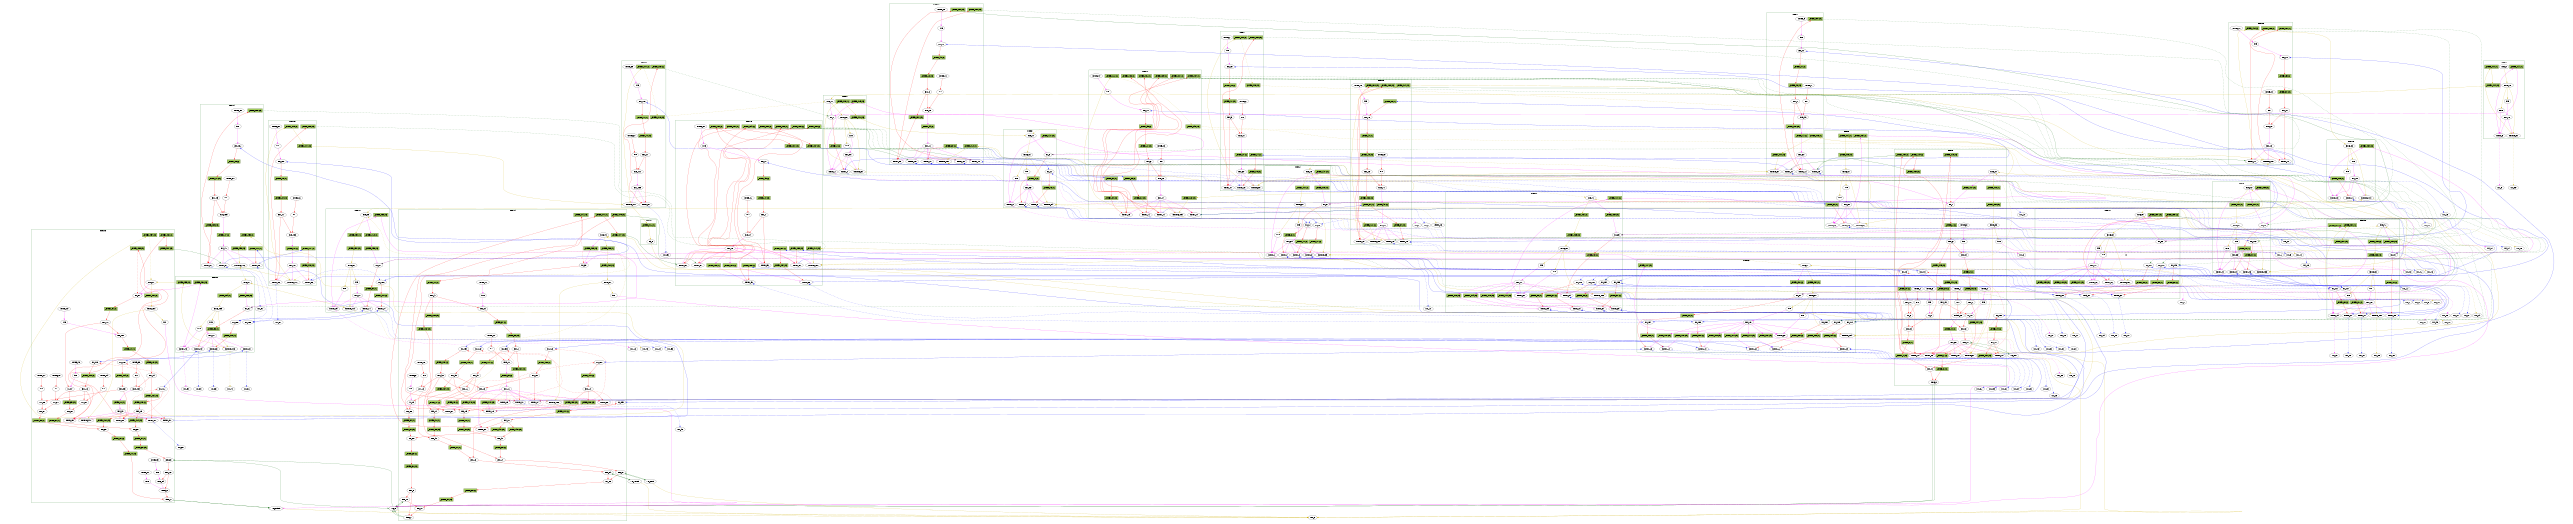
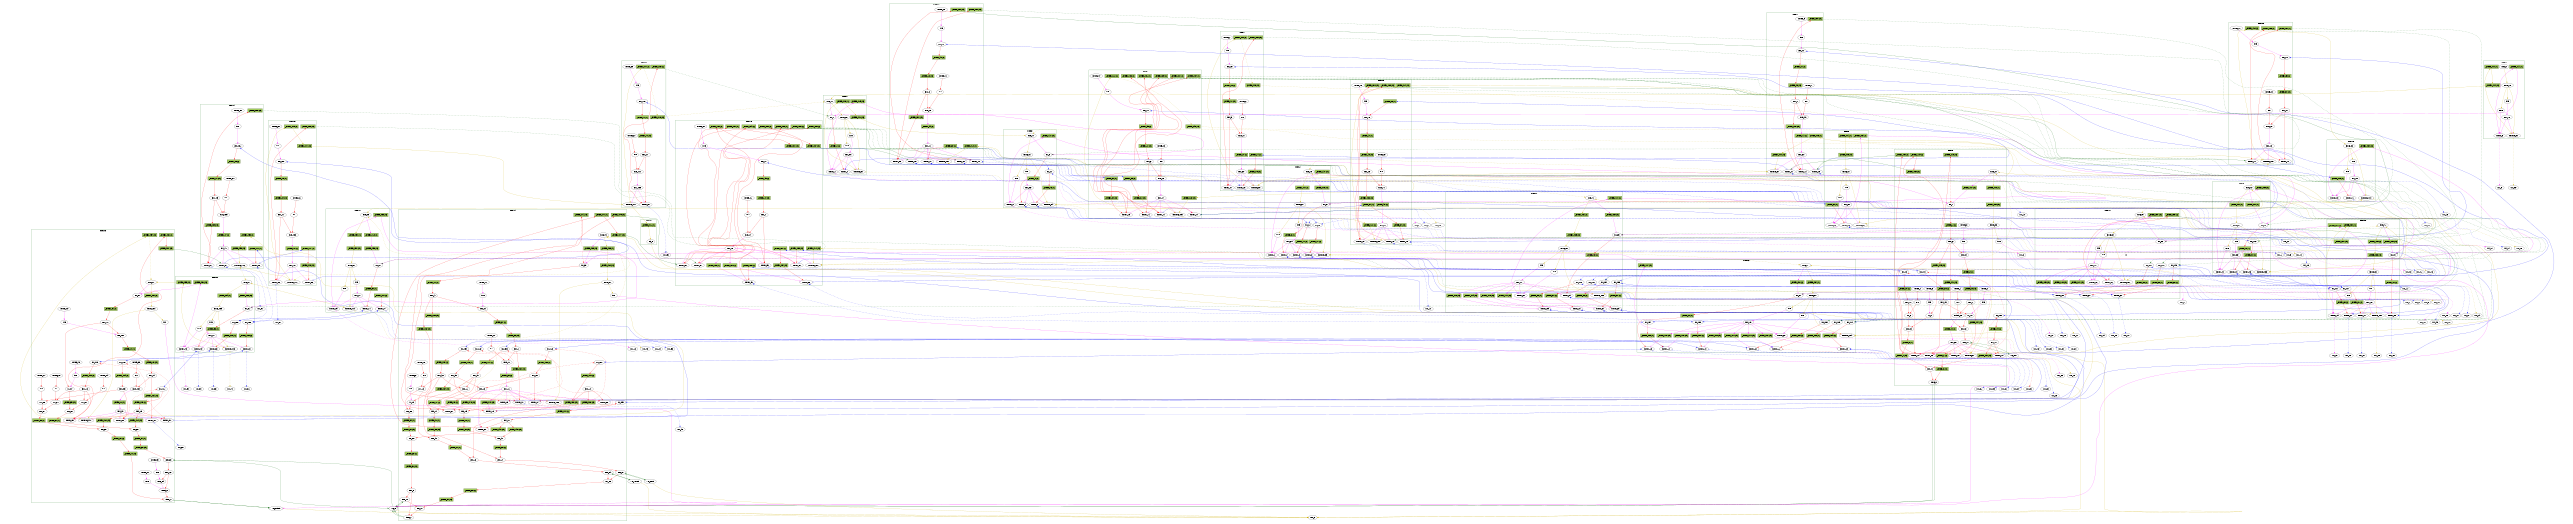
(1145, 71) -> (1145, 71)
(1438, 225) -> (1438, 225)
(137, 248) -> none
(2266, 277) -> none
(381, 282) -> none
(2086, 296) -> (2086, 296)
none -> (246, 336)
(1886, 355) -> (1886, 355)
(588, 382) -> (580, 388)
